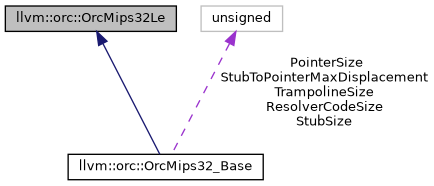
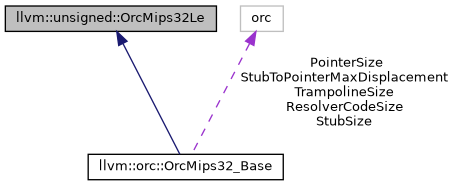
(91, 19) -> (111, 19)
(242, 19) -> (262, 19)
